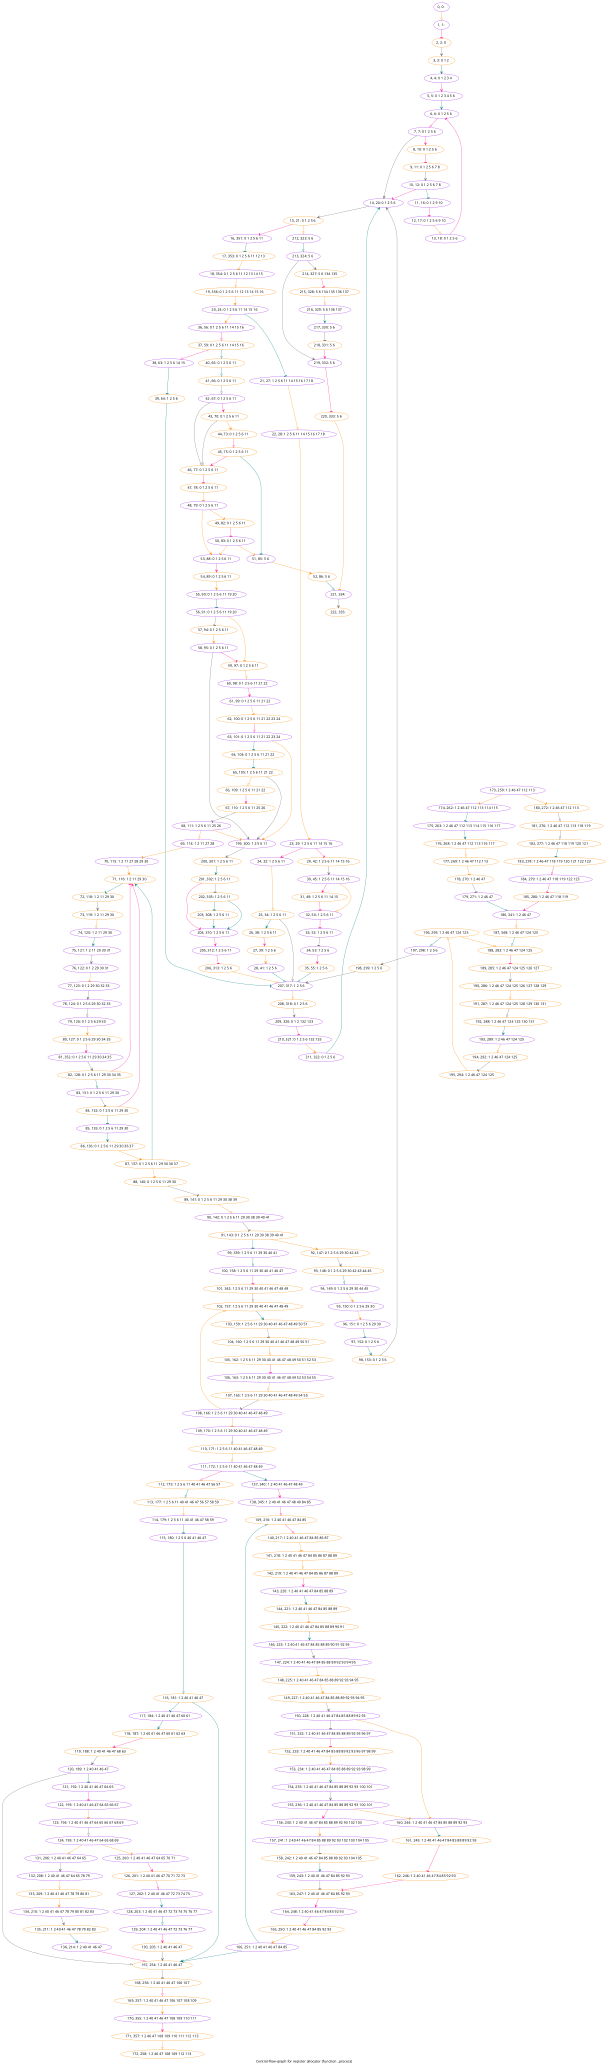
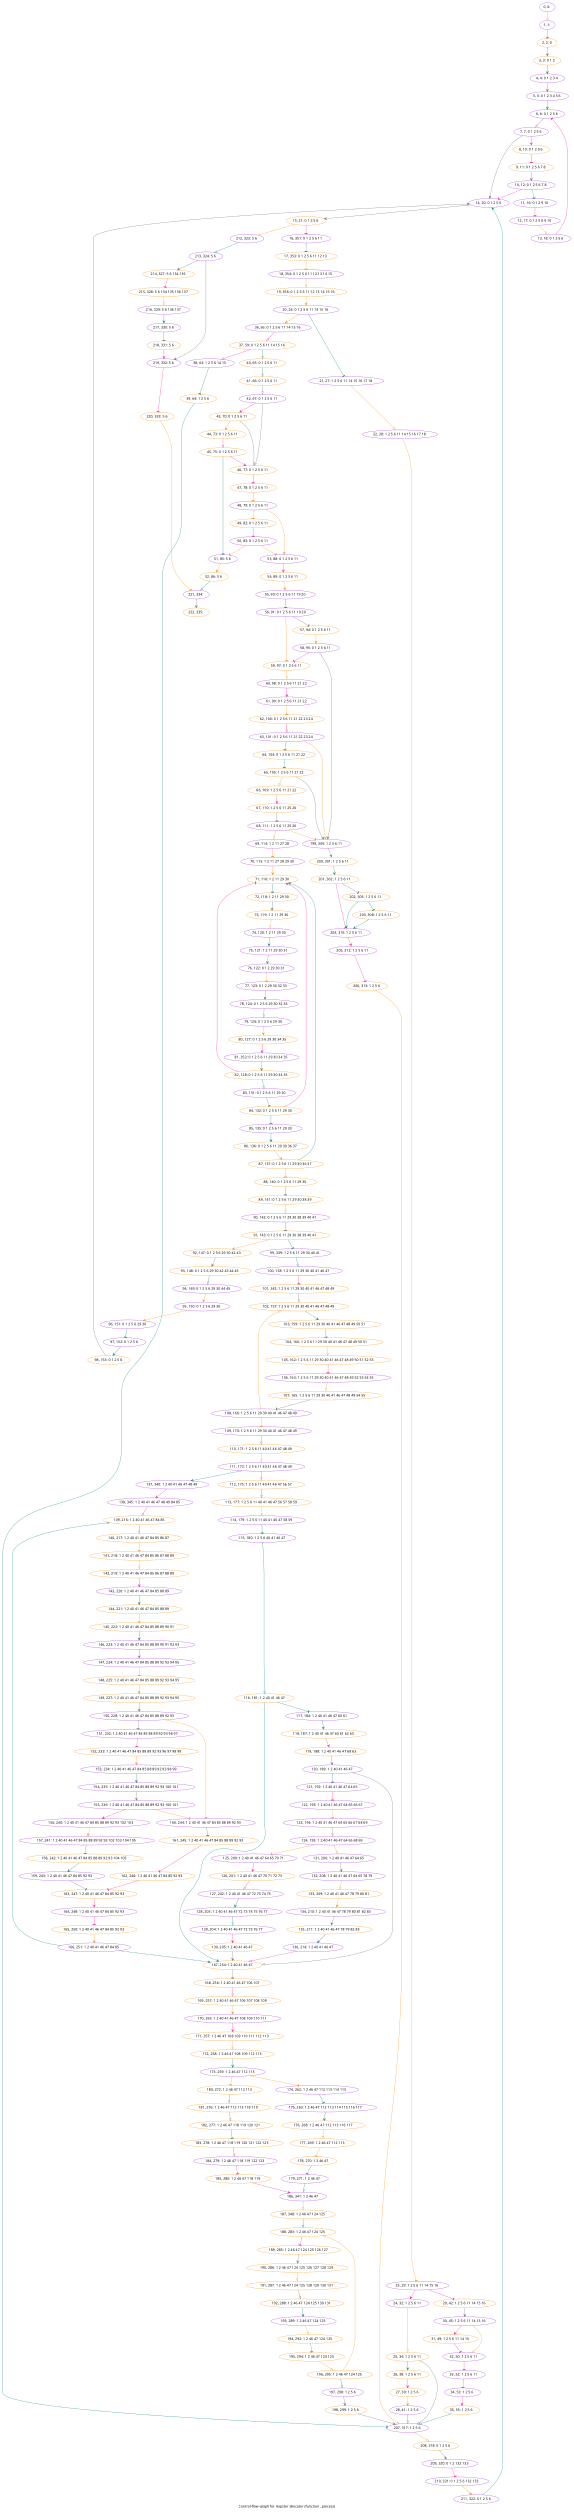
none -> (233, 2062)
